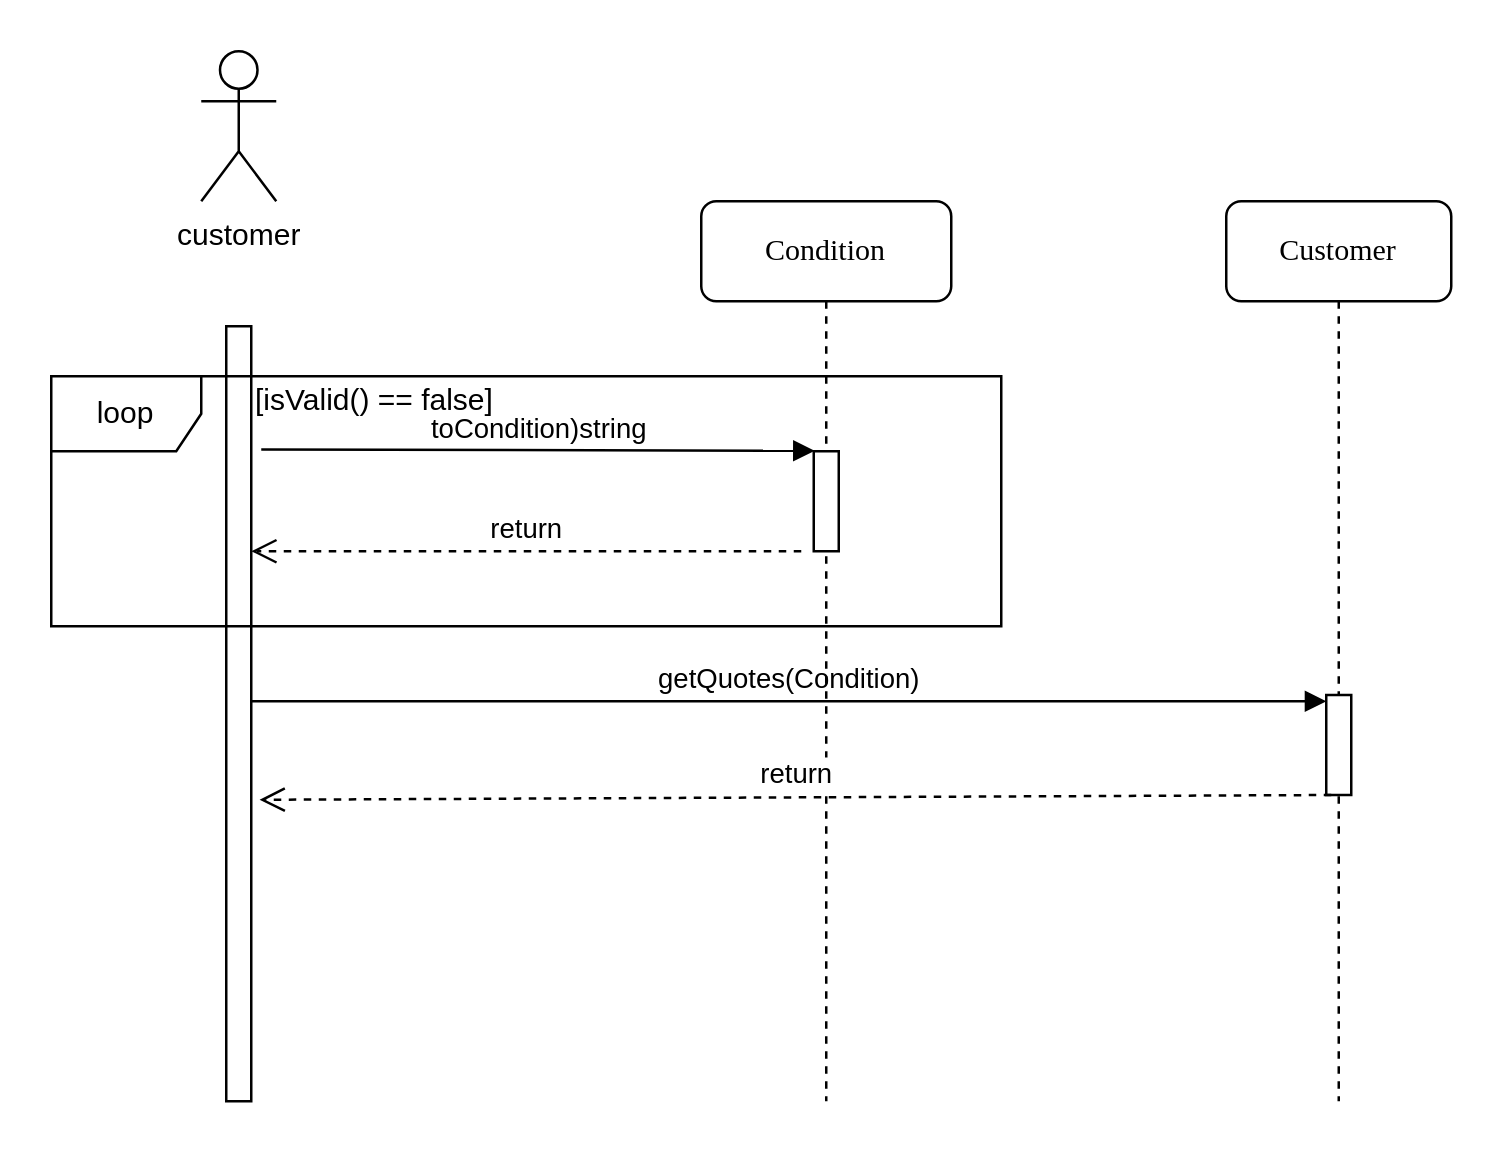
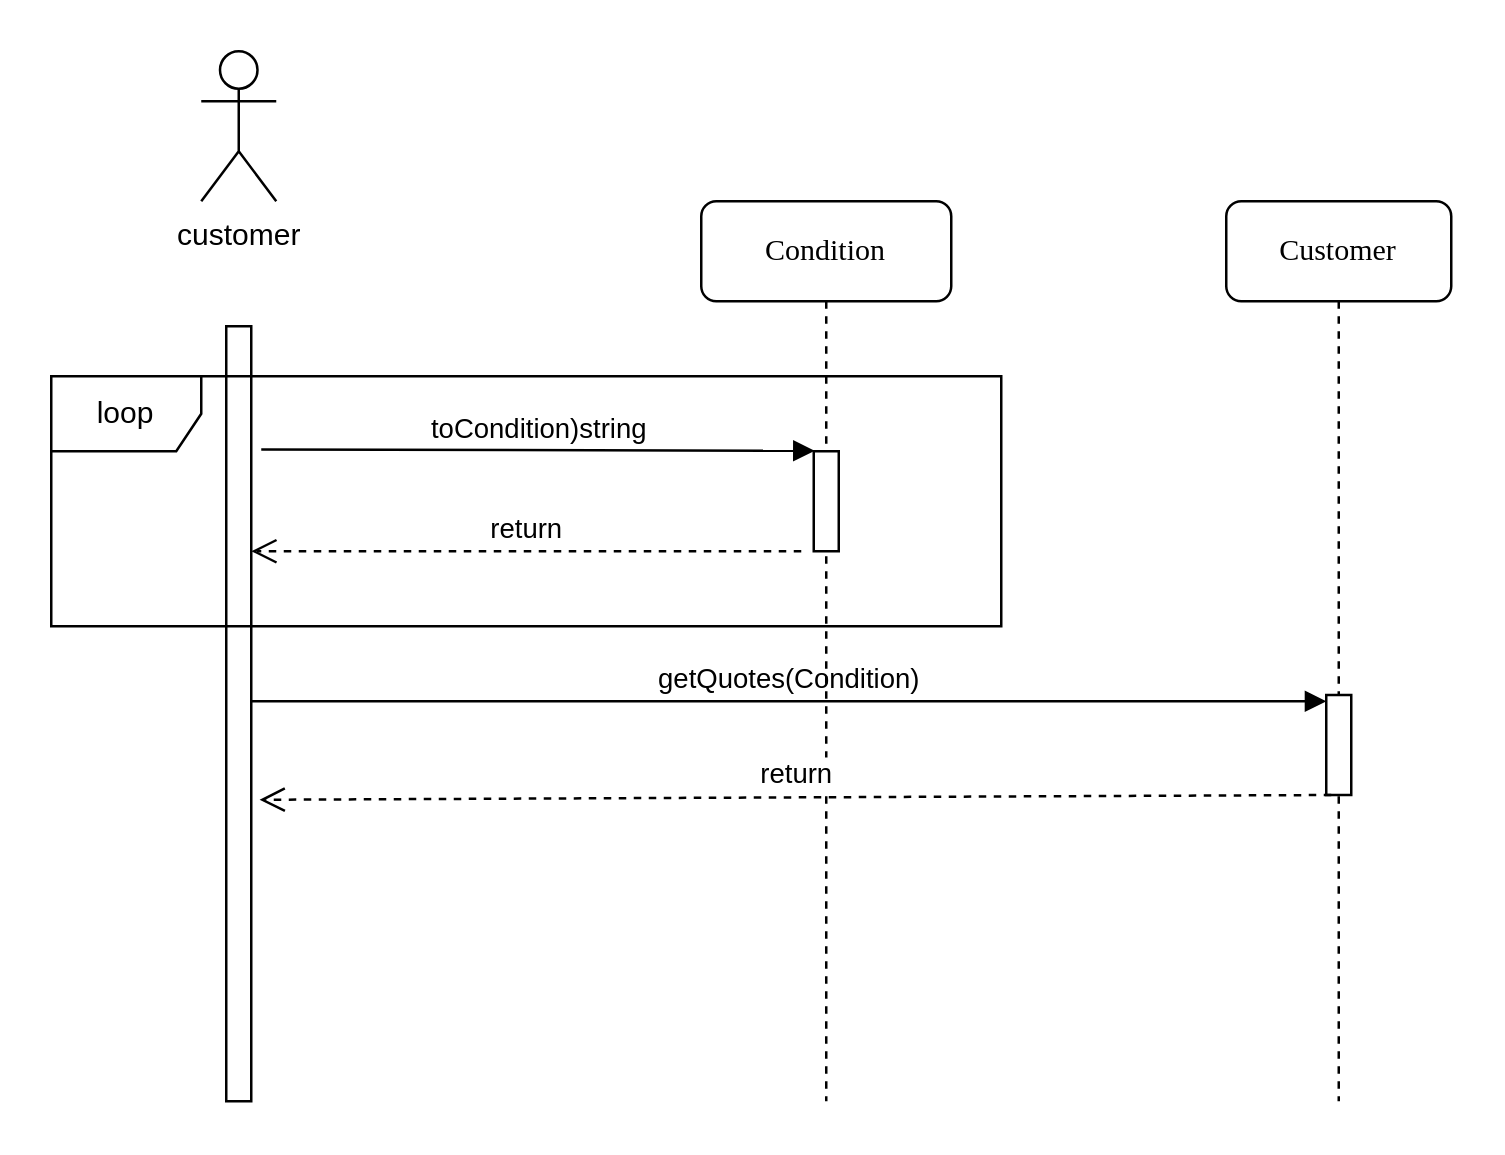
(389, 401) -> none
